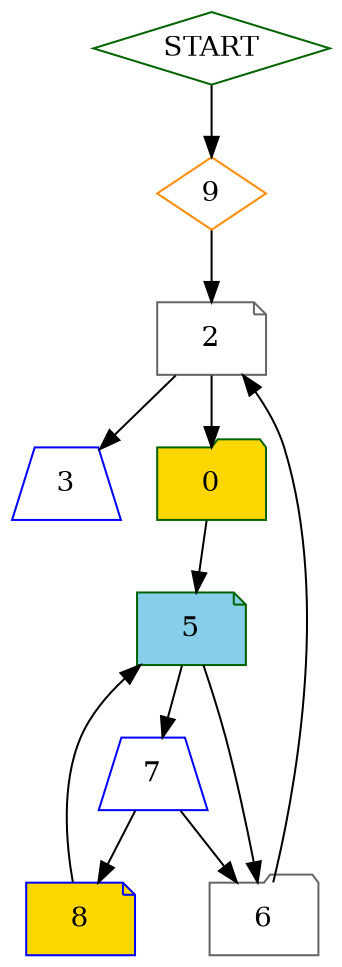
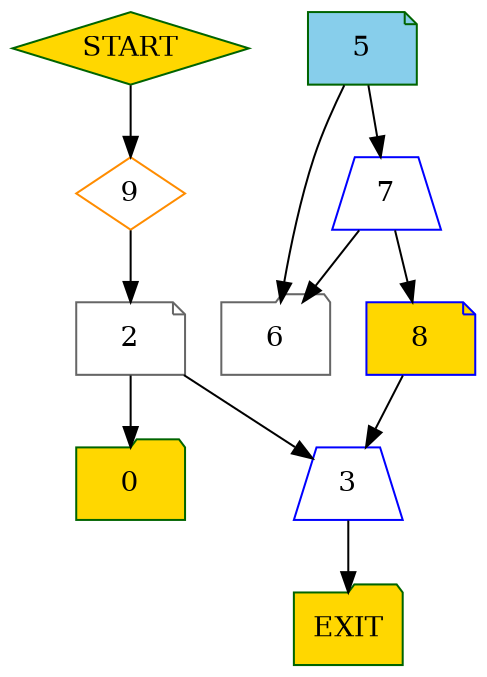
(212, 48) -> (131, 48)
(203, 546) -> none
none -> (348, 629)
(307, 634) -> none
(71, 772) -> (389, 402)
